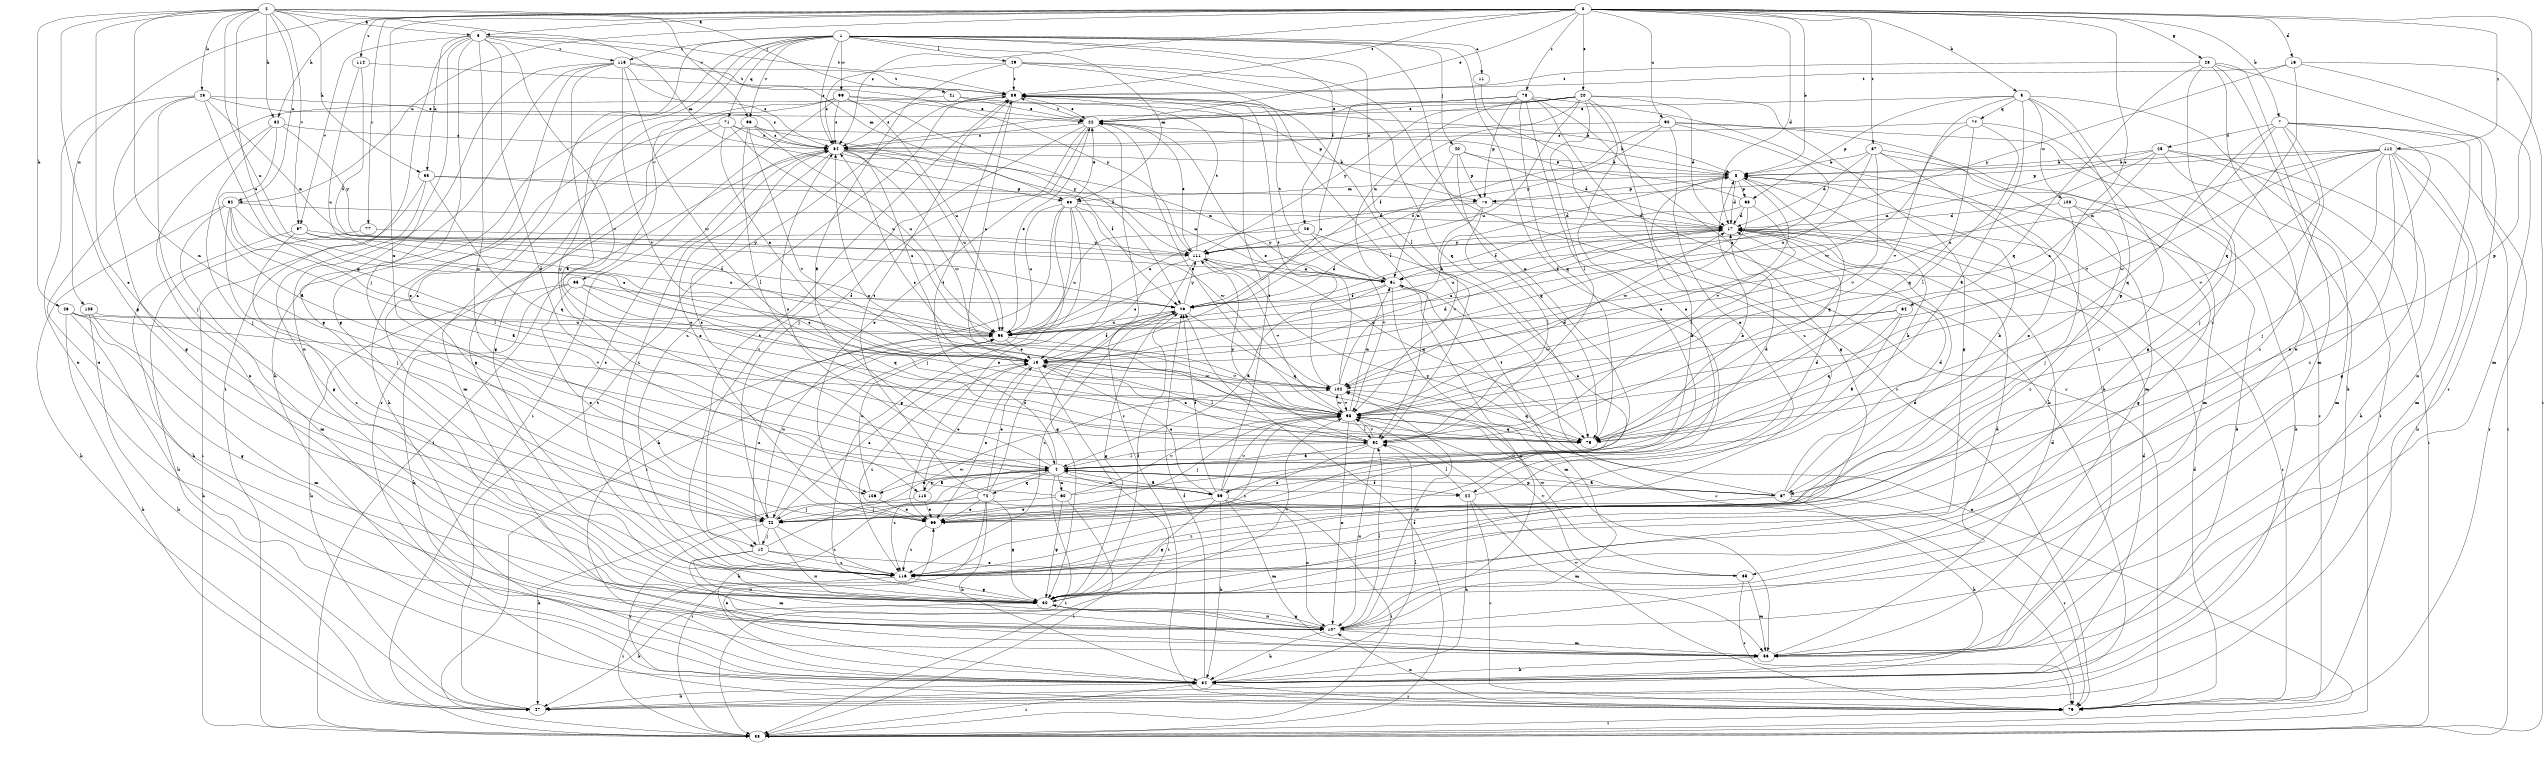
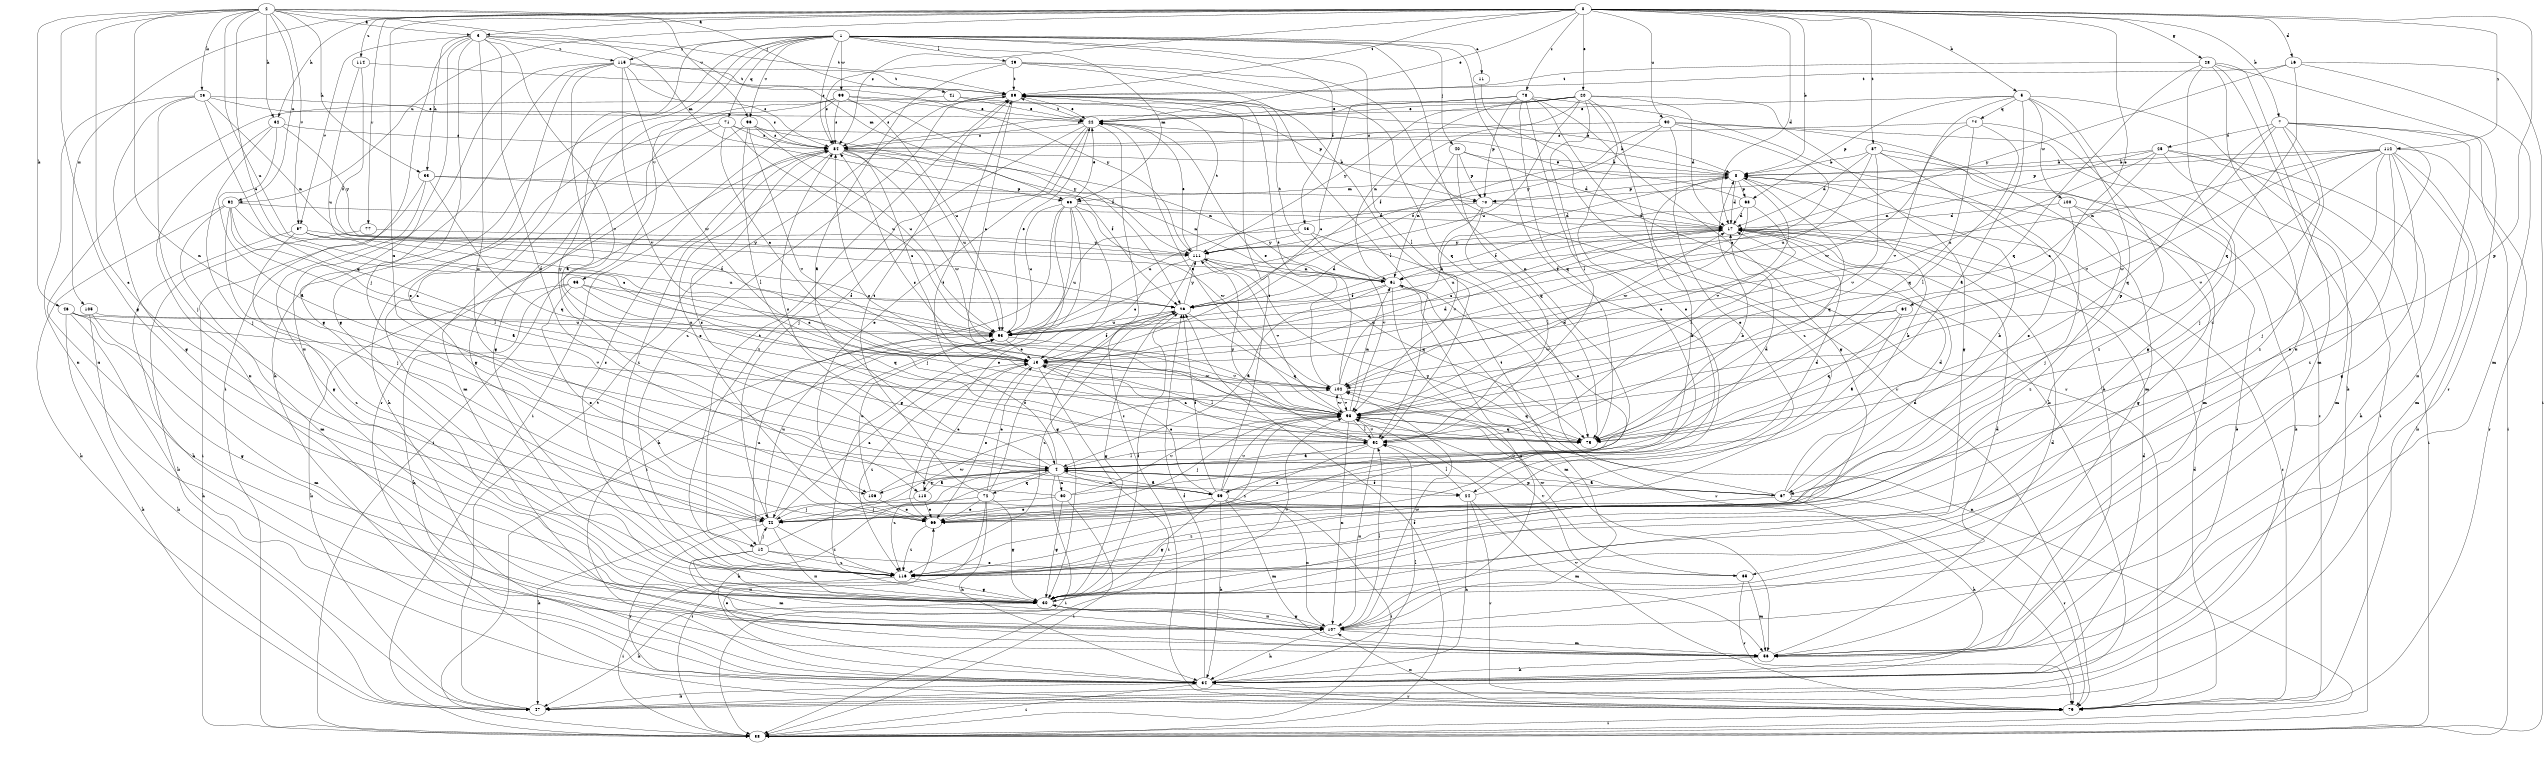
(766, 535) -> (762, 537)
